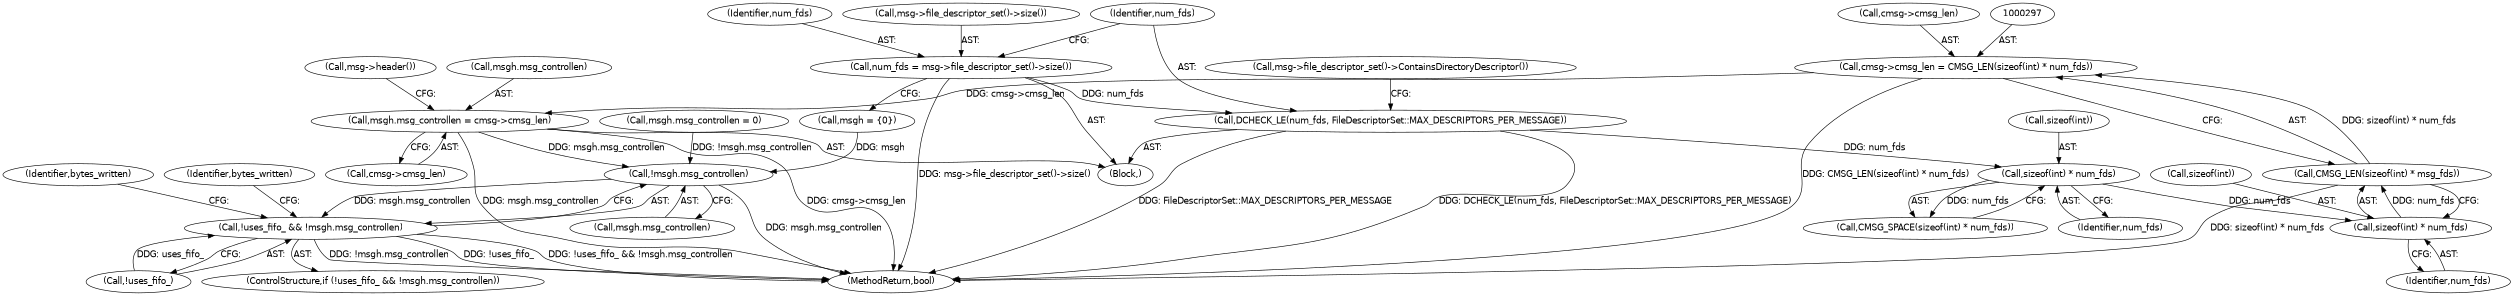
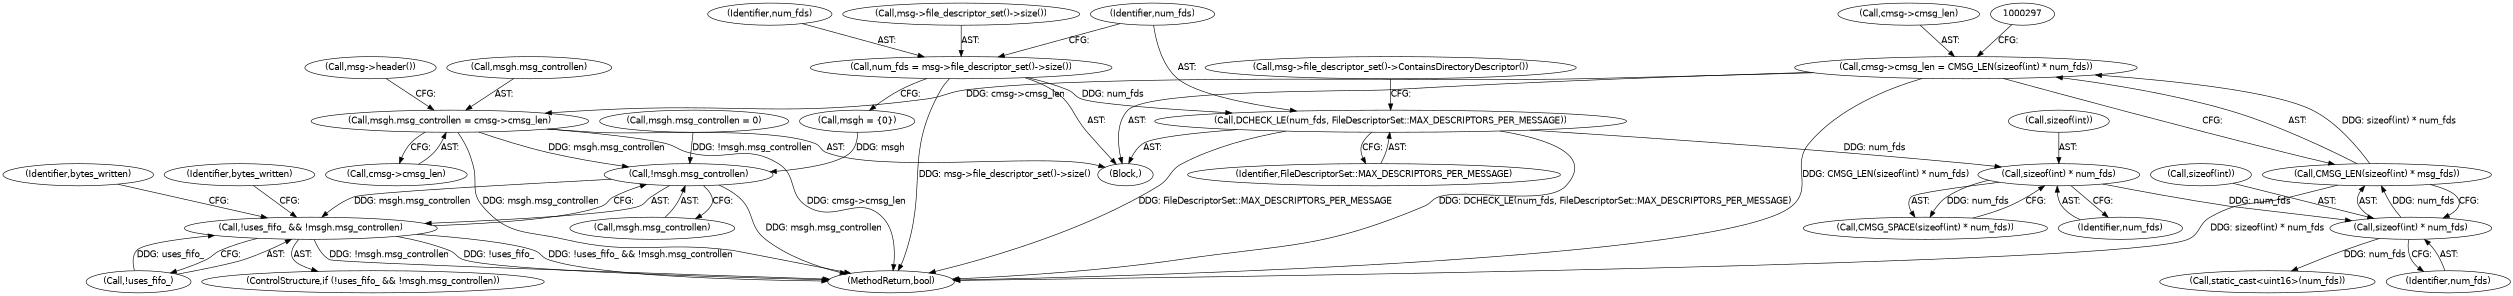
(2010, 41) -> (2010, 41)
none -> (1443, 87)
none -> (1374, 175)
none -> (2267, 282)
